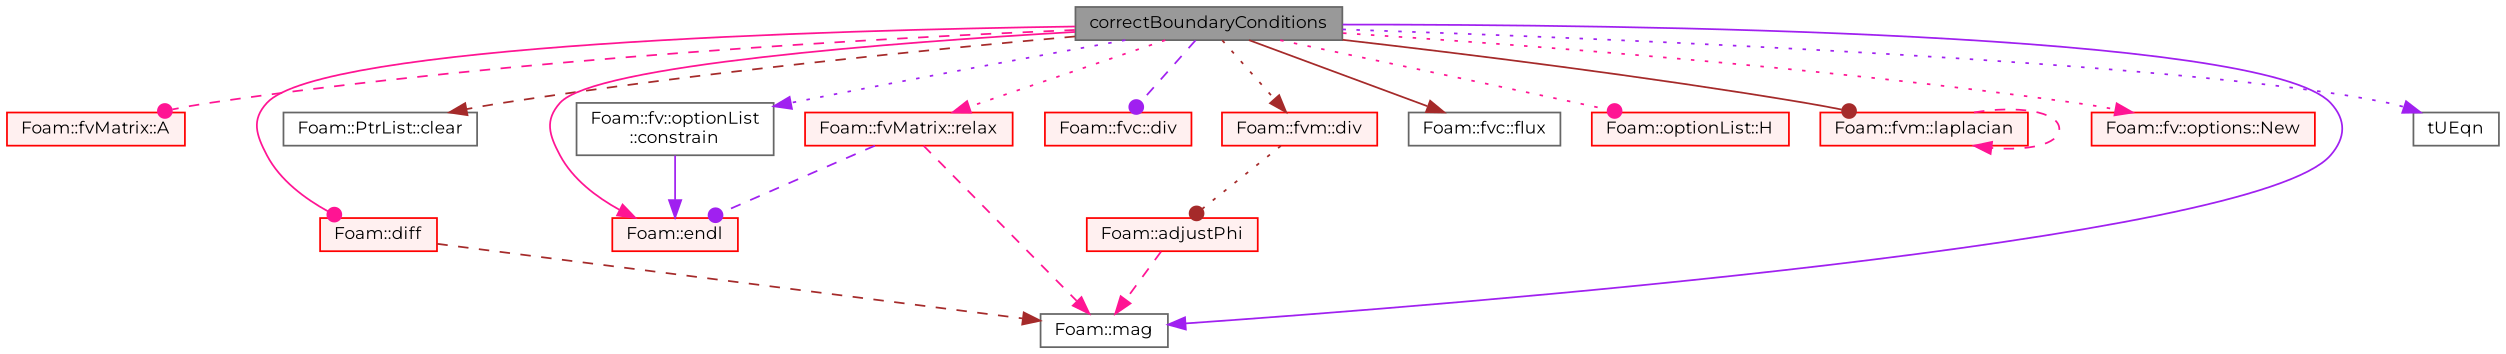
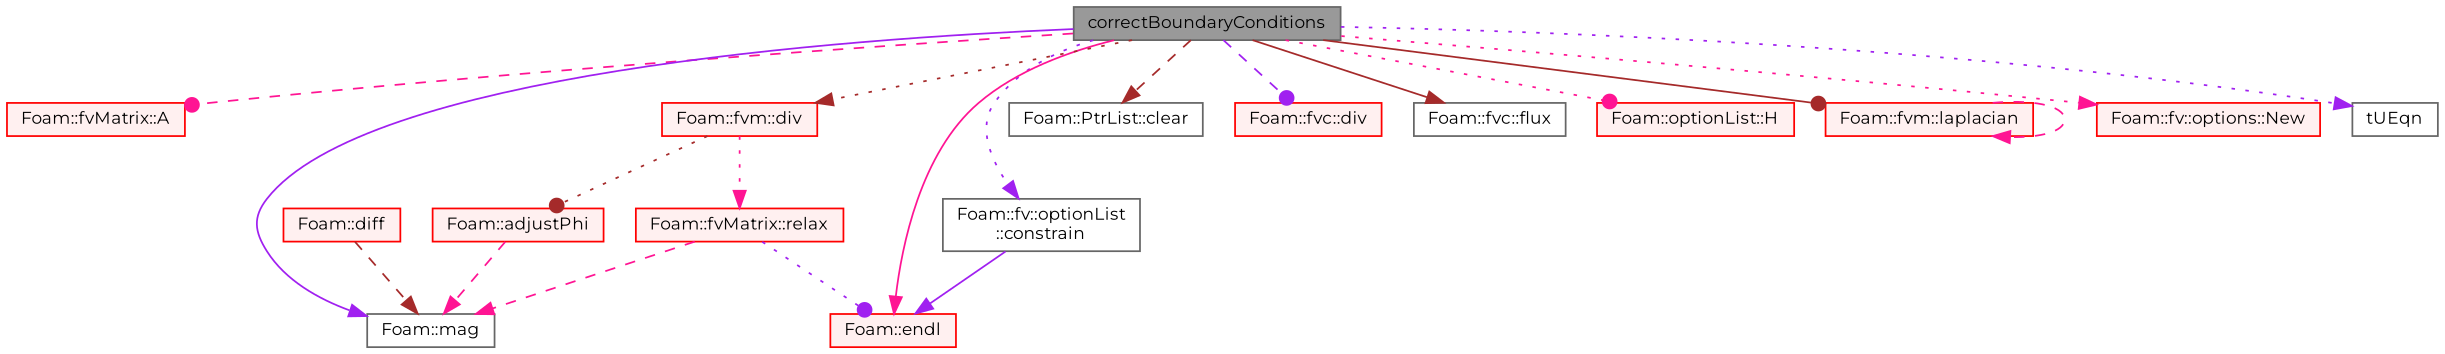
(597, 44) -> none
(1067, 73) -> (740, 163)
(799, 179) -> (810, 274)
